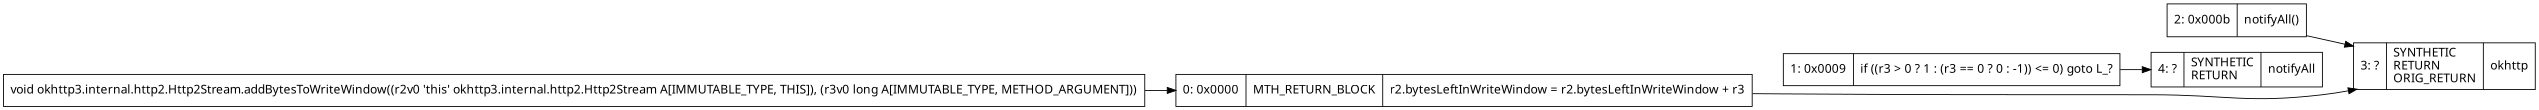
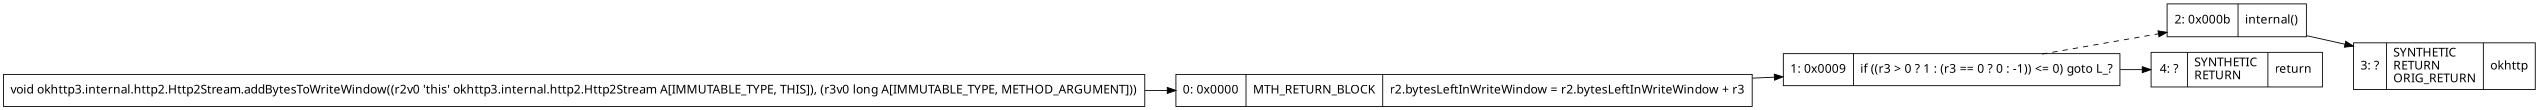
(2272, 20) -> (2272, 20)
none -> (2100, 44)
(2292, 69) -> (2293, 69)
(2051, 95) -> (1763, 78)
